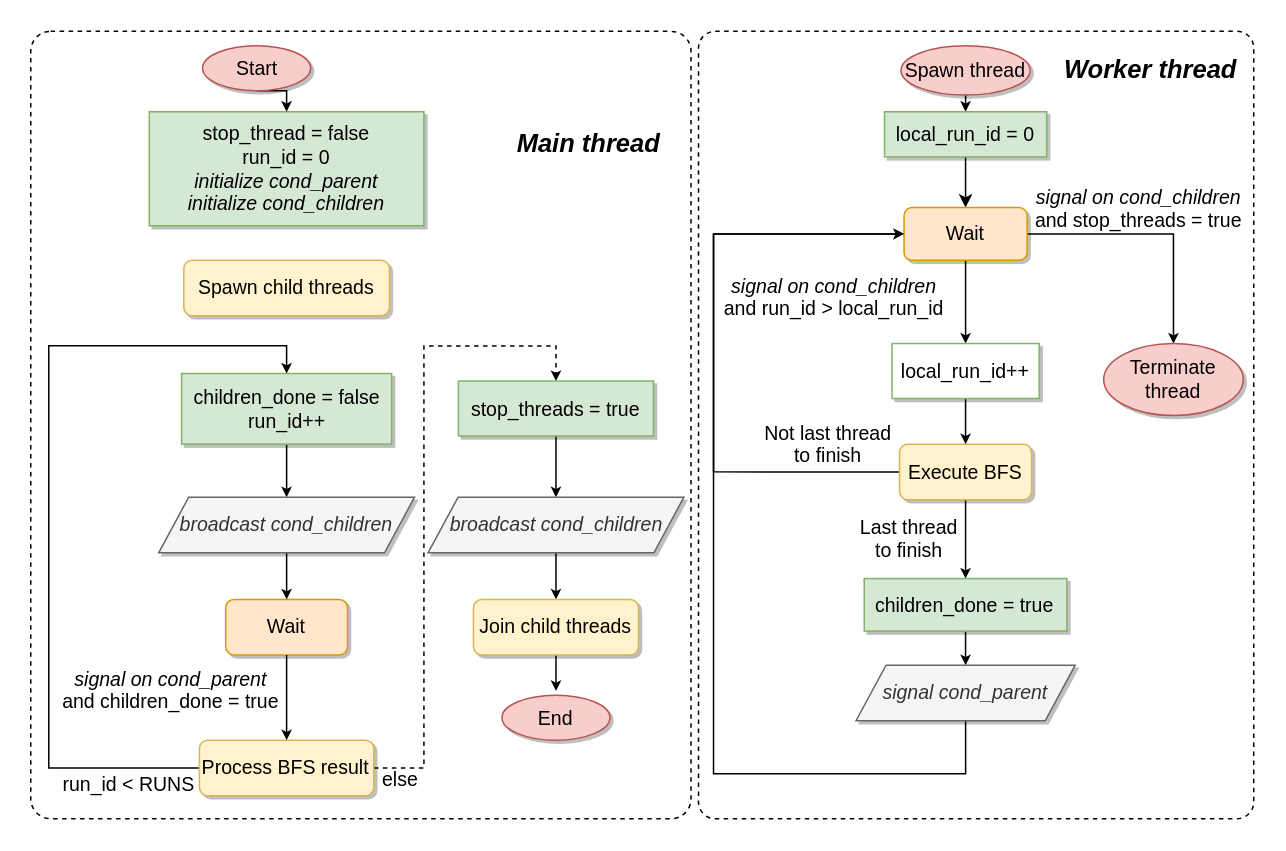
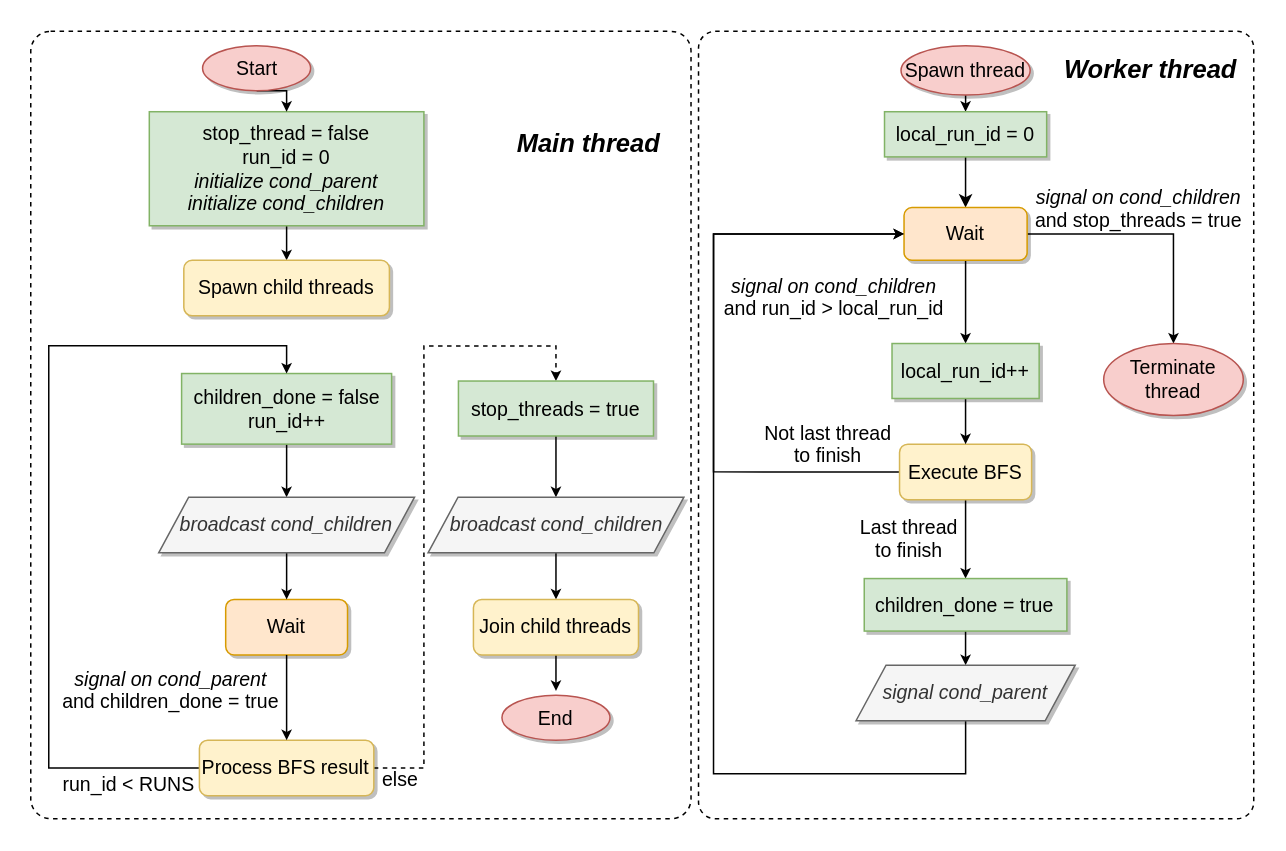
none -> (287, 239)
(965, 371) -> (965, 371)
